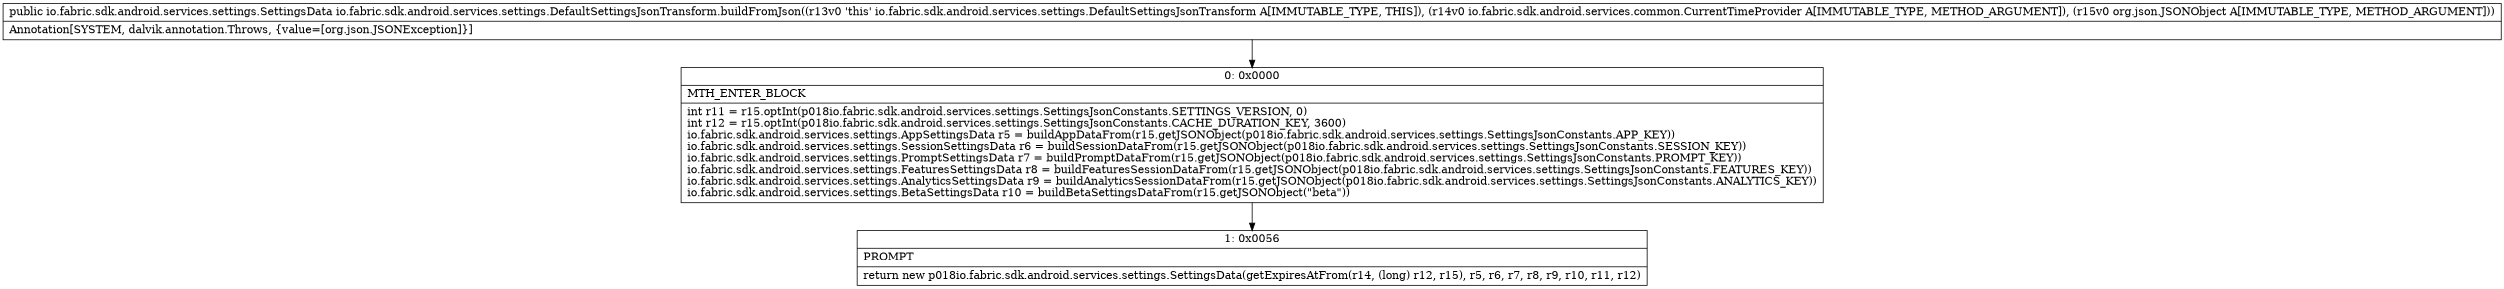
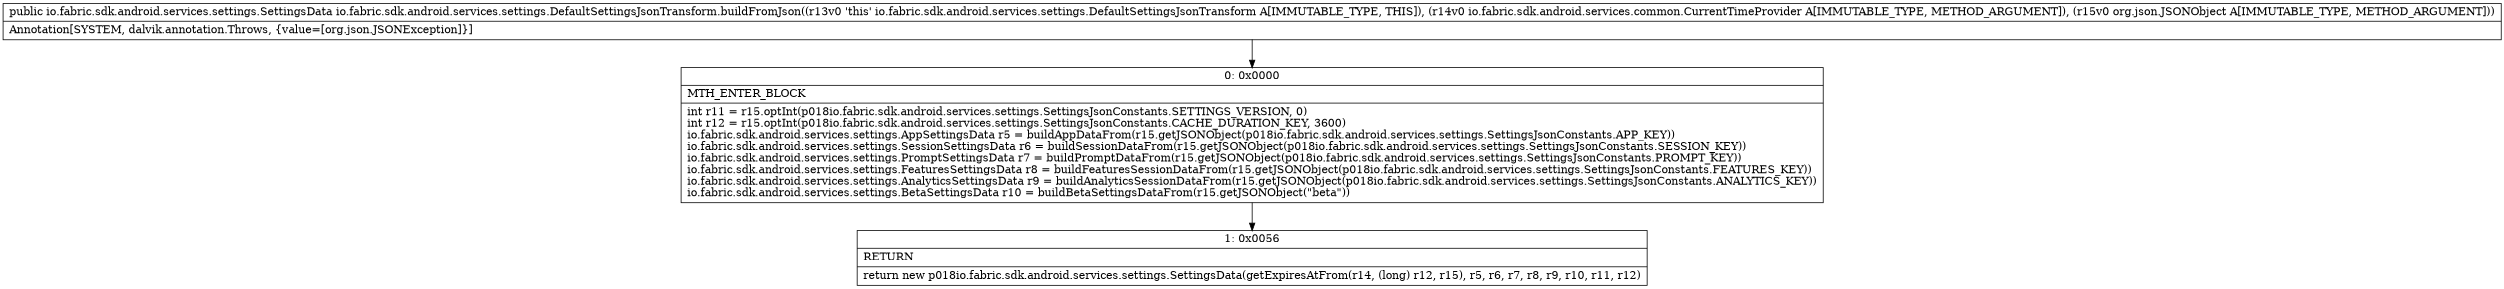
(888, 257) -> (888, 257)
